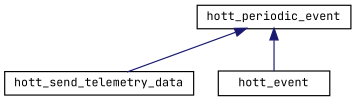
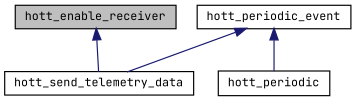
none -> (96, 17)
(274, 83) -> (274, 83)
